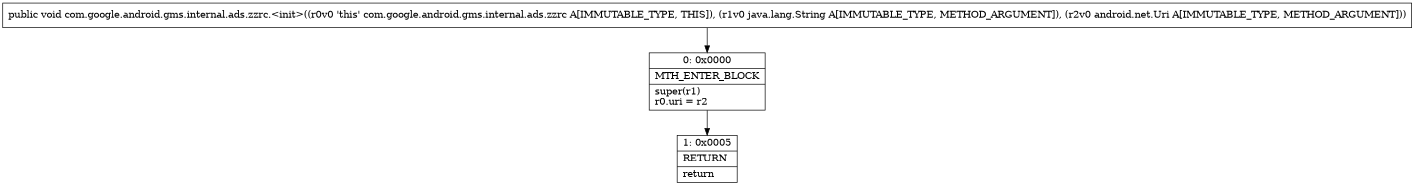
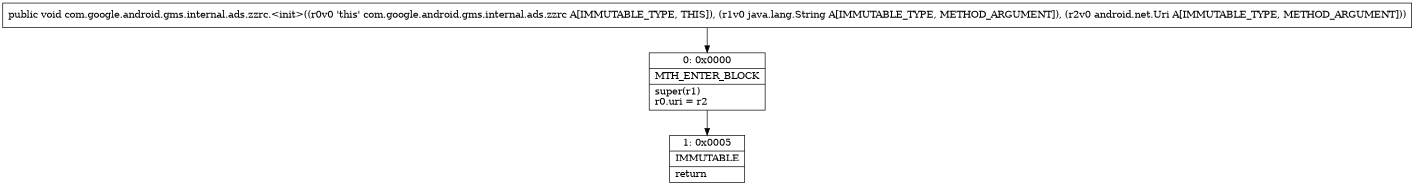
(705, 159) -> (707, 159)
